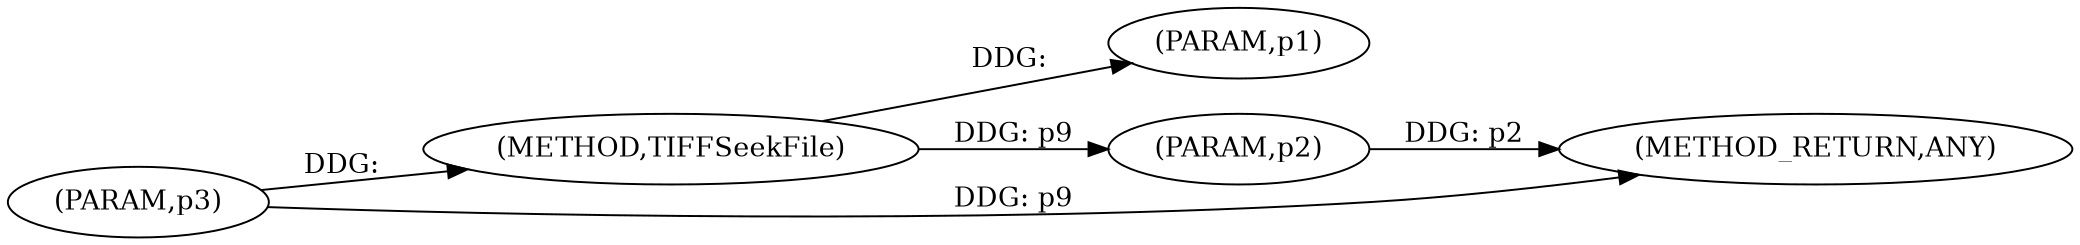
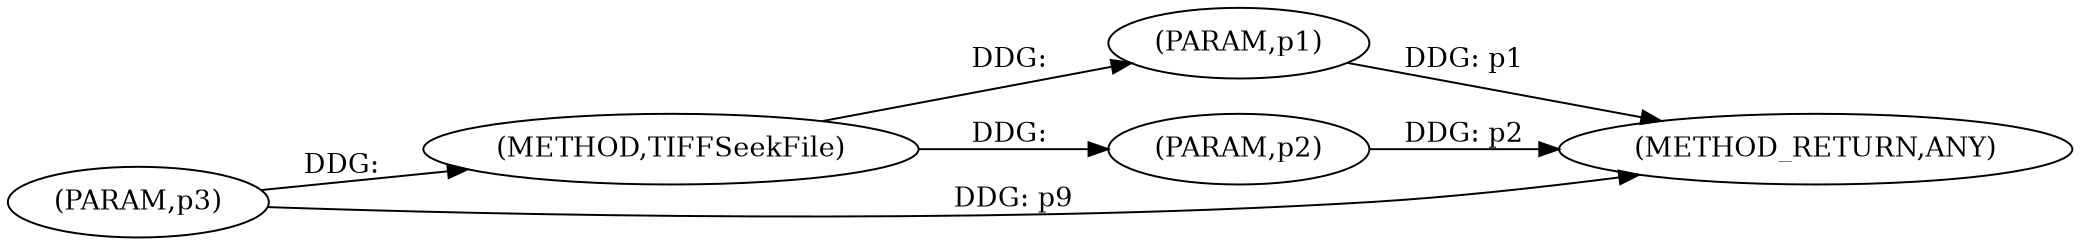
none -> (1494, 90)
(1014, 134) -> (1014, 134)
